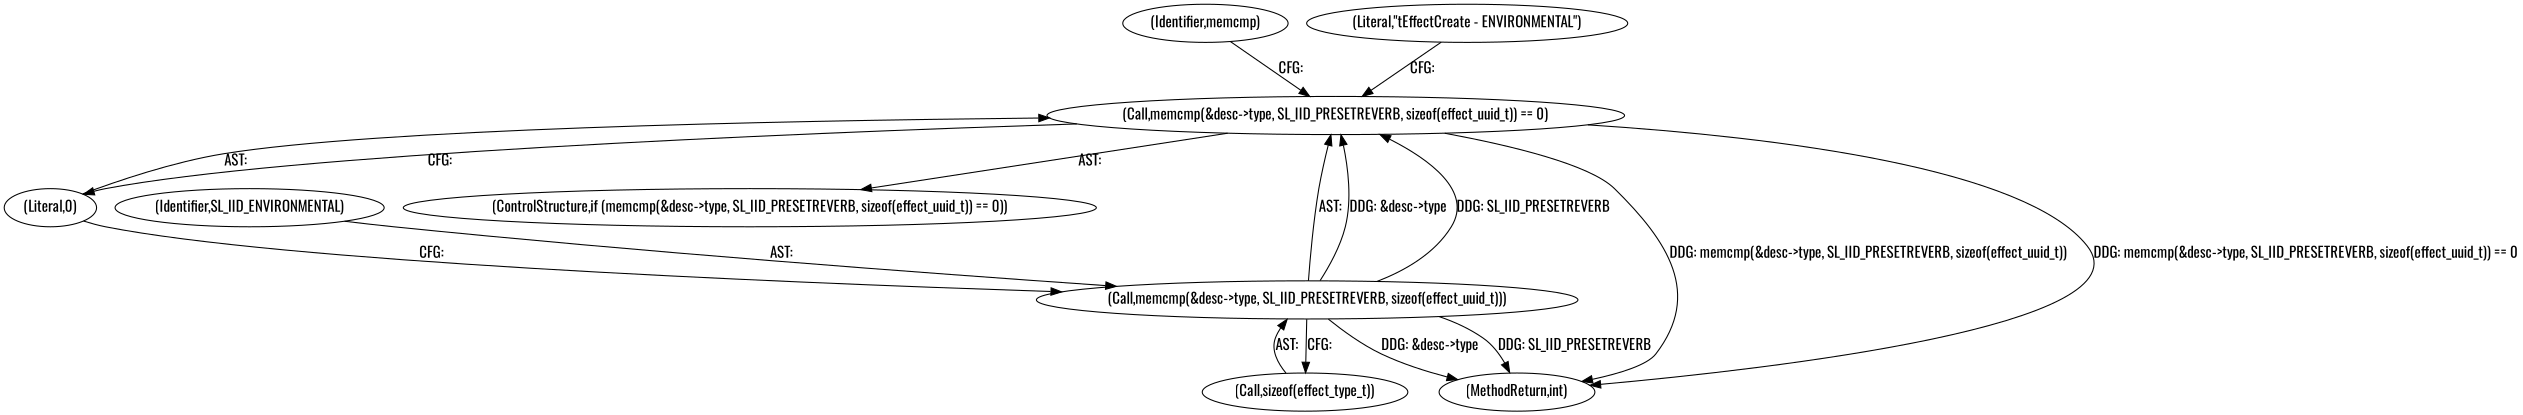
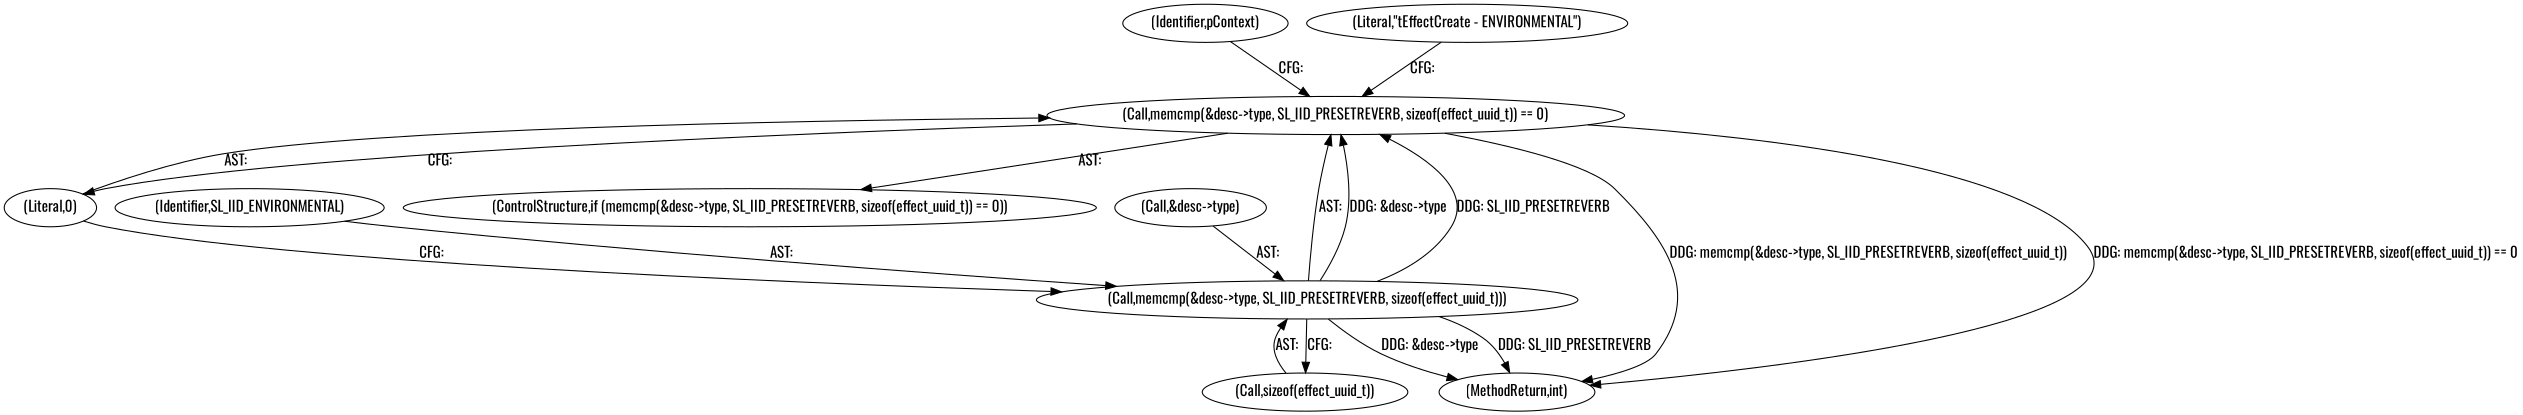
(1205, 23) -> (1205, 23)
none -> (1191, 208)
(1305, 392) -> (1305, 392)
